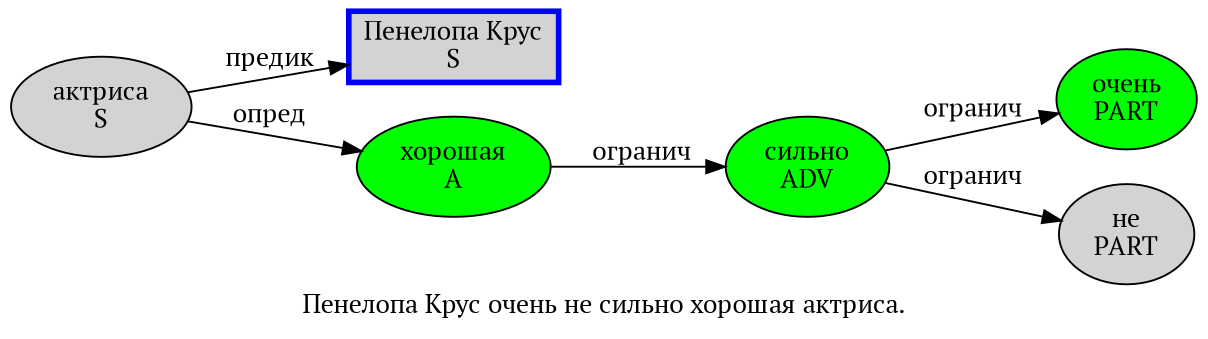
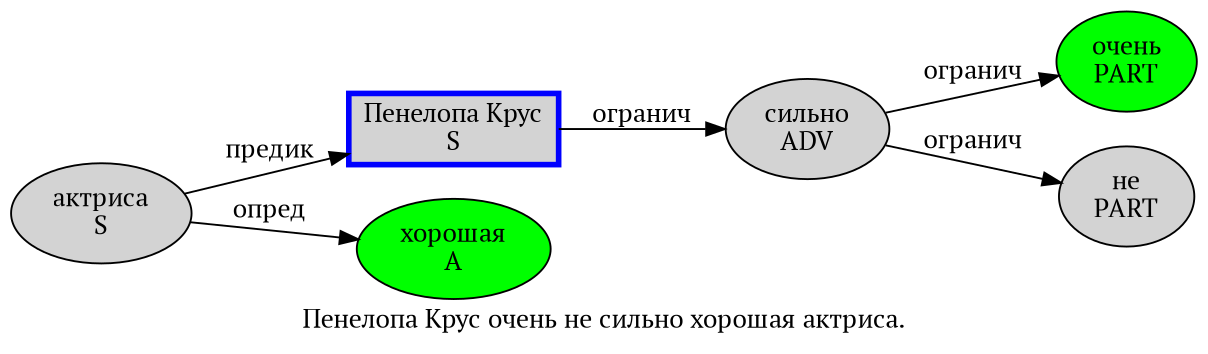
(629, 167) -> (632, 129)
(808, 167) -> (808, 129)
